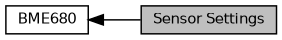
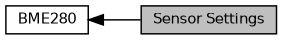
(47, 20) -> (47, 20)
